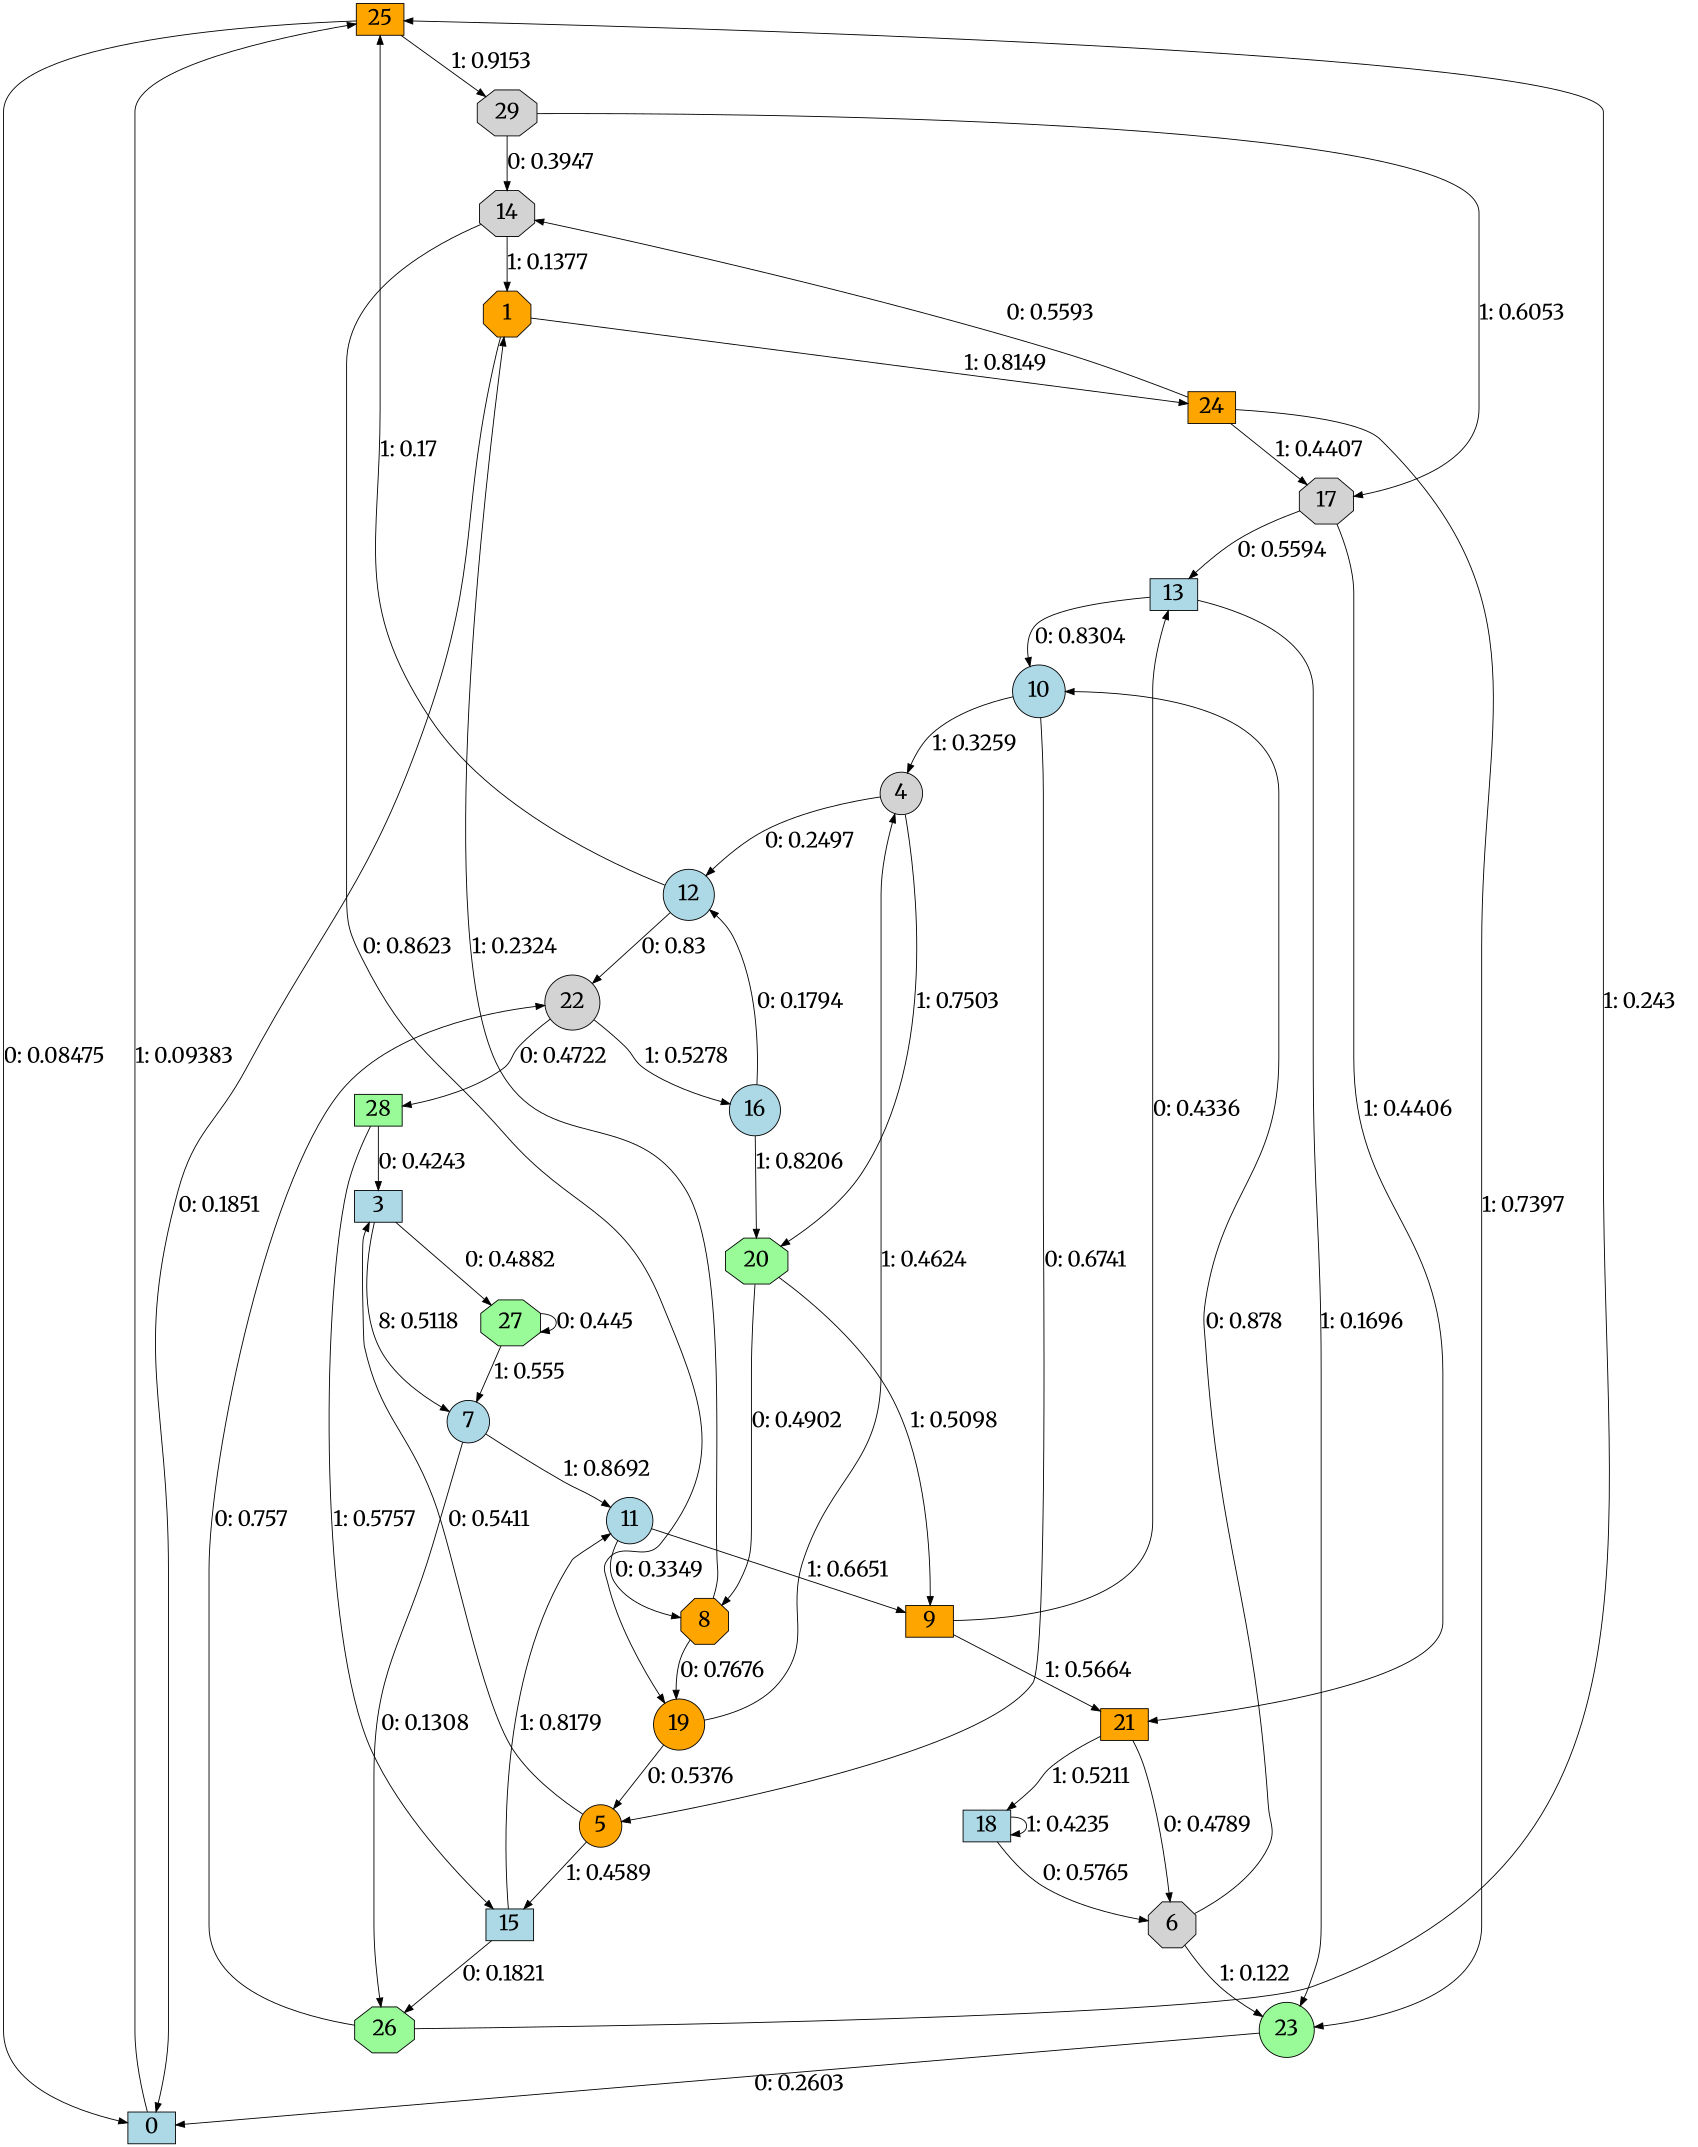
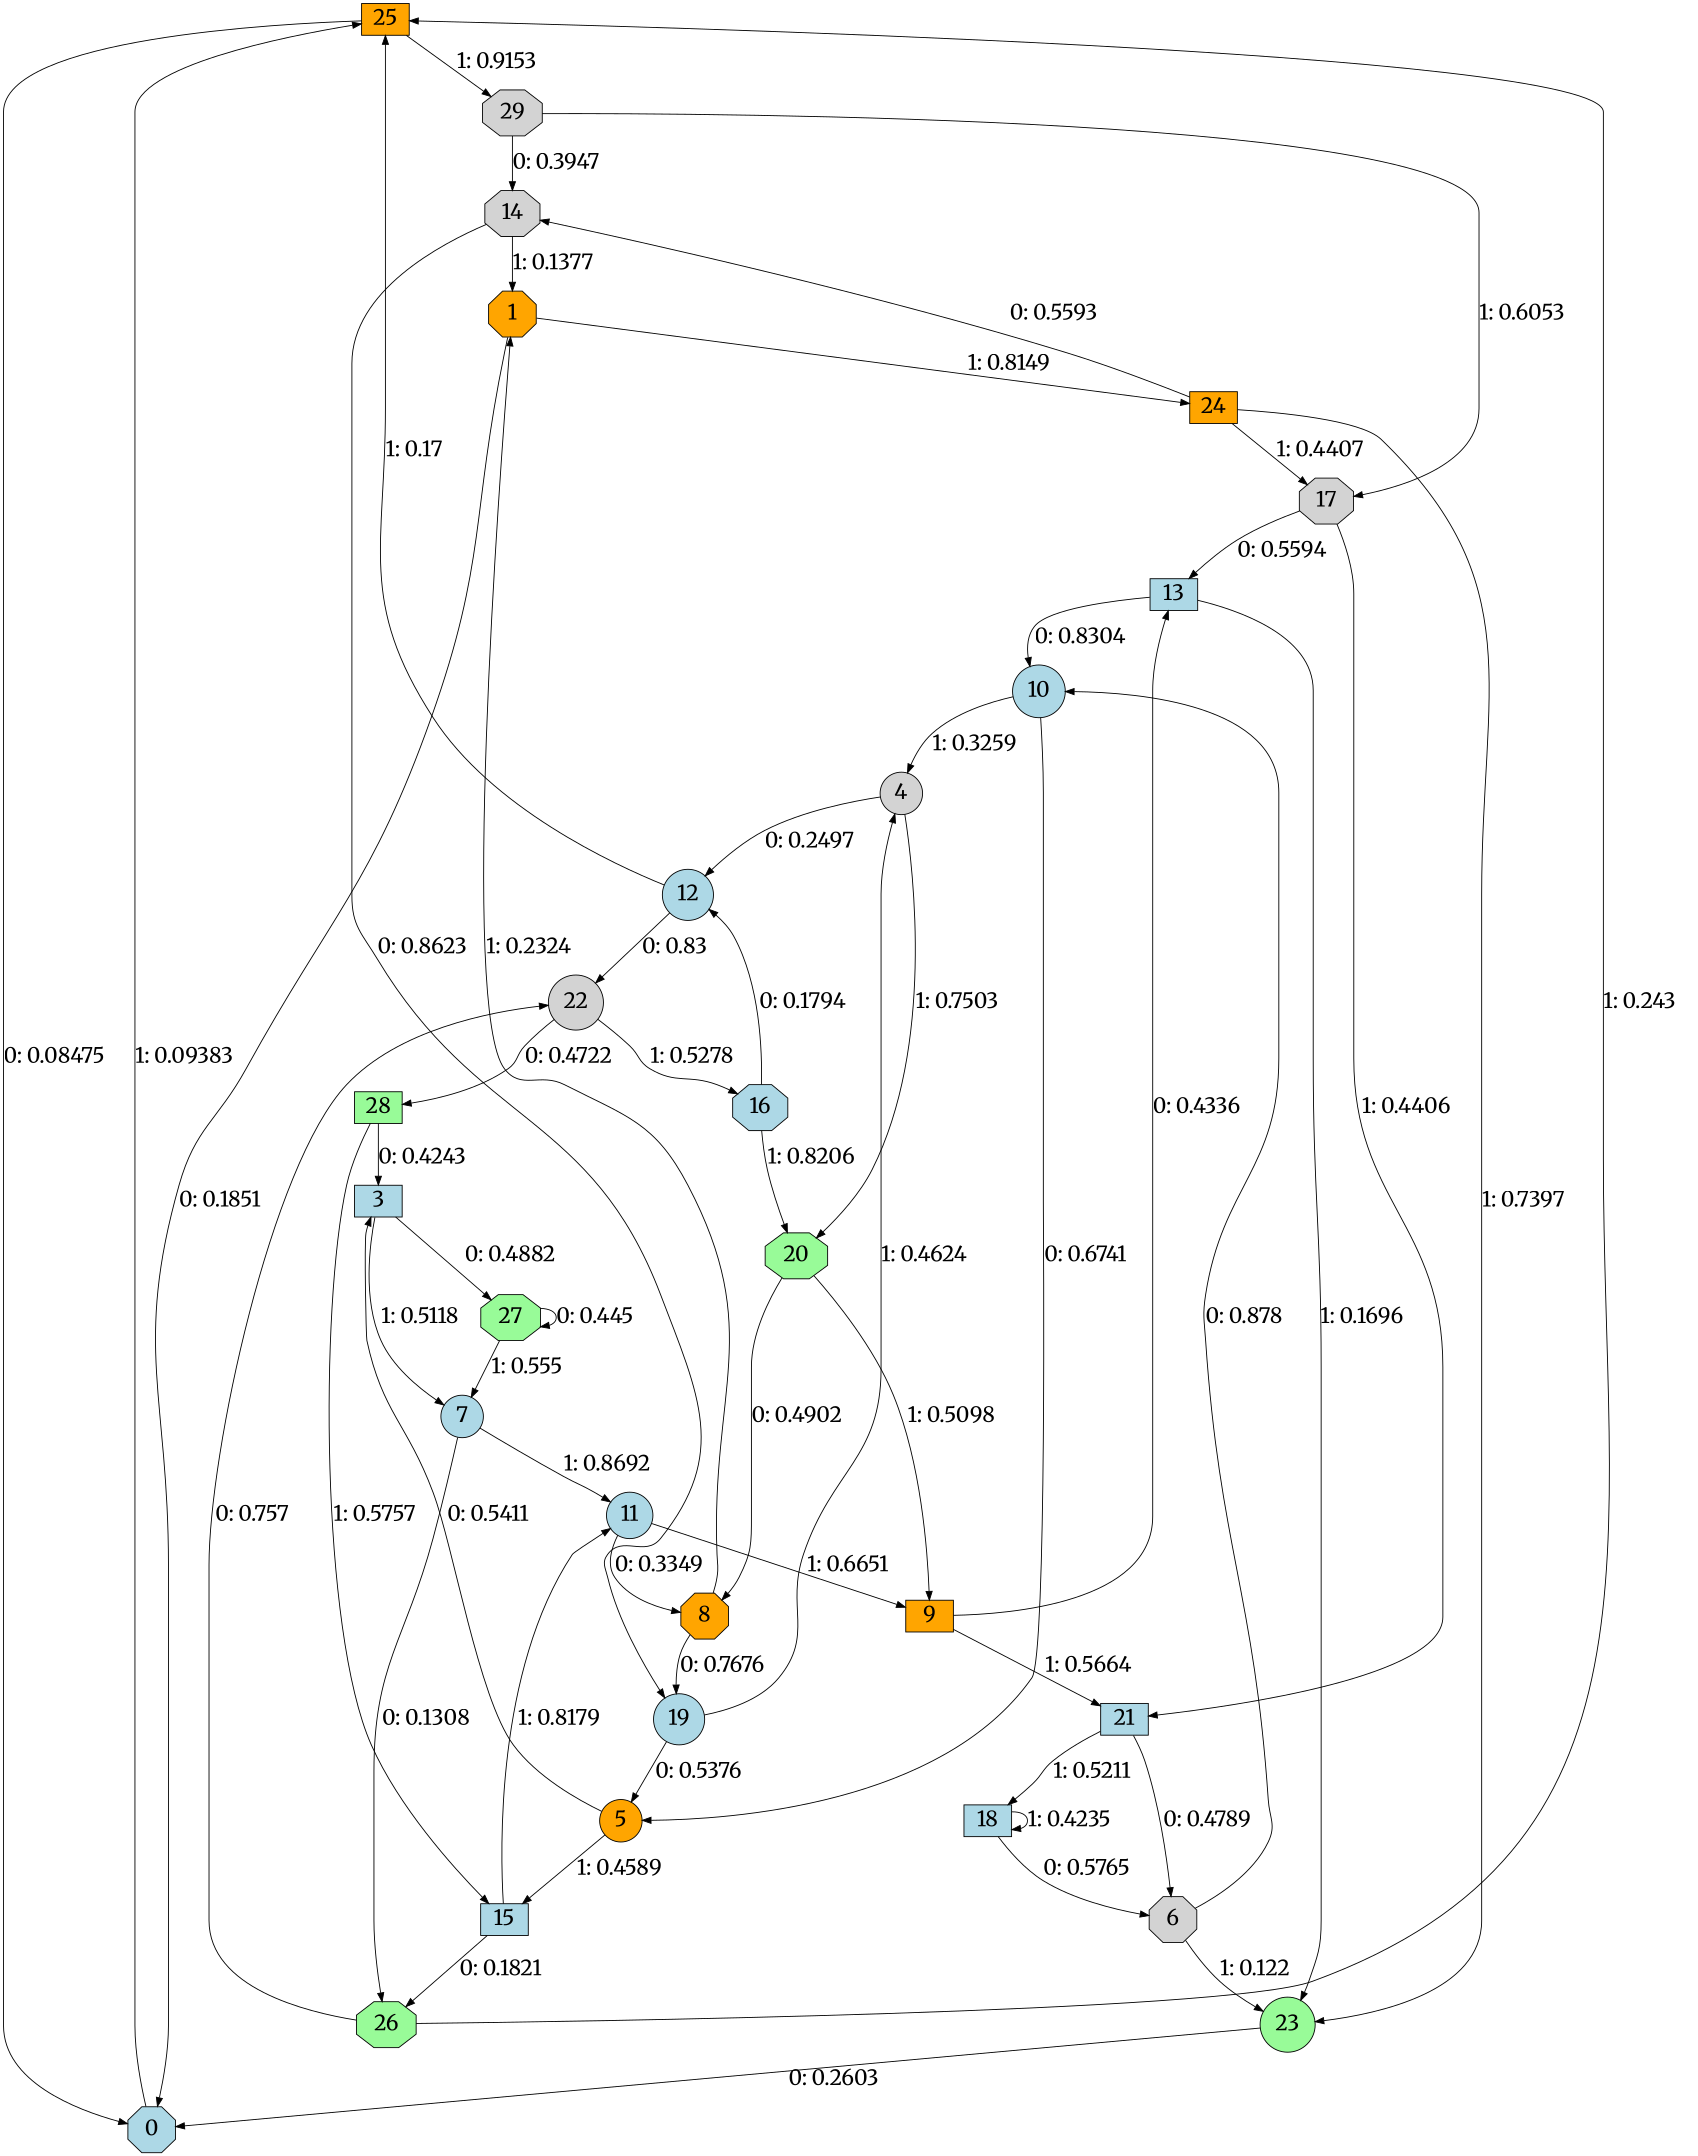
(755, 1110) -> (760, 1108)
(426, 1323) -> (427, 1318)
(679, 1725) -> (679, 1719)
(1124, 1725) -> (1124, 1719)
(152, 2128) -> (152, 2130)
